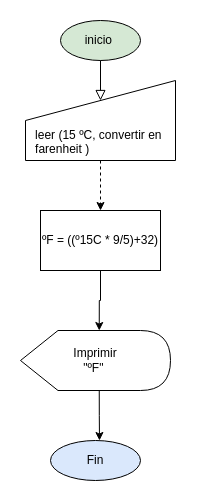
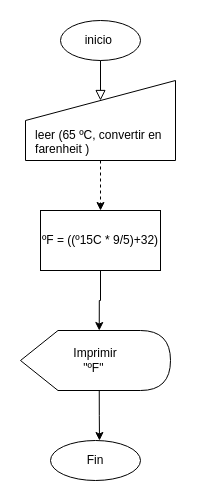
(101, 41) -> (101, 41)
(101, 121) -> (101, 121)
(96, 461) -> (96, 461)
